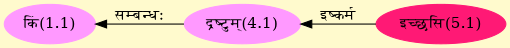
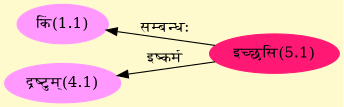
(145, 24) -> (166, 39)
